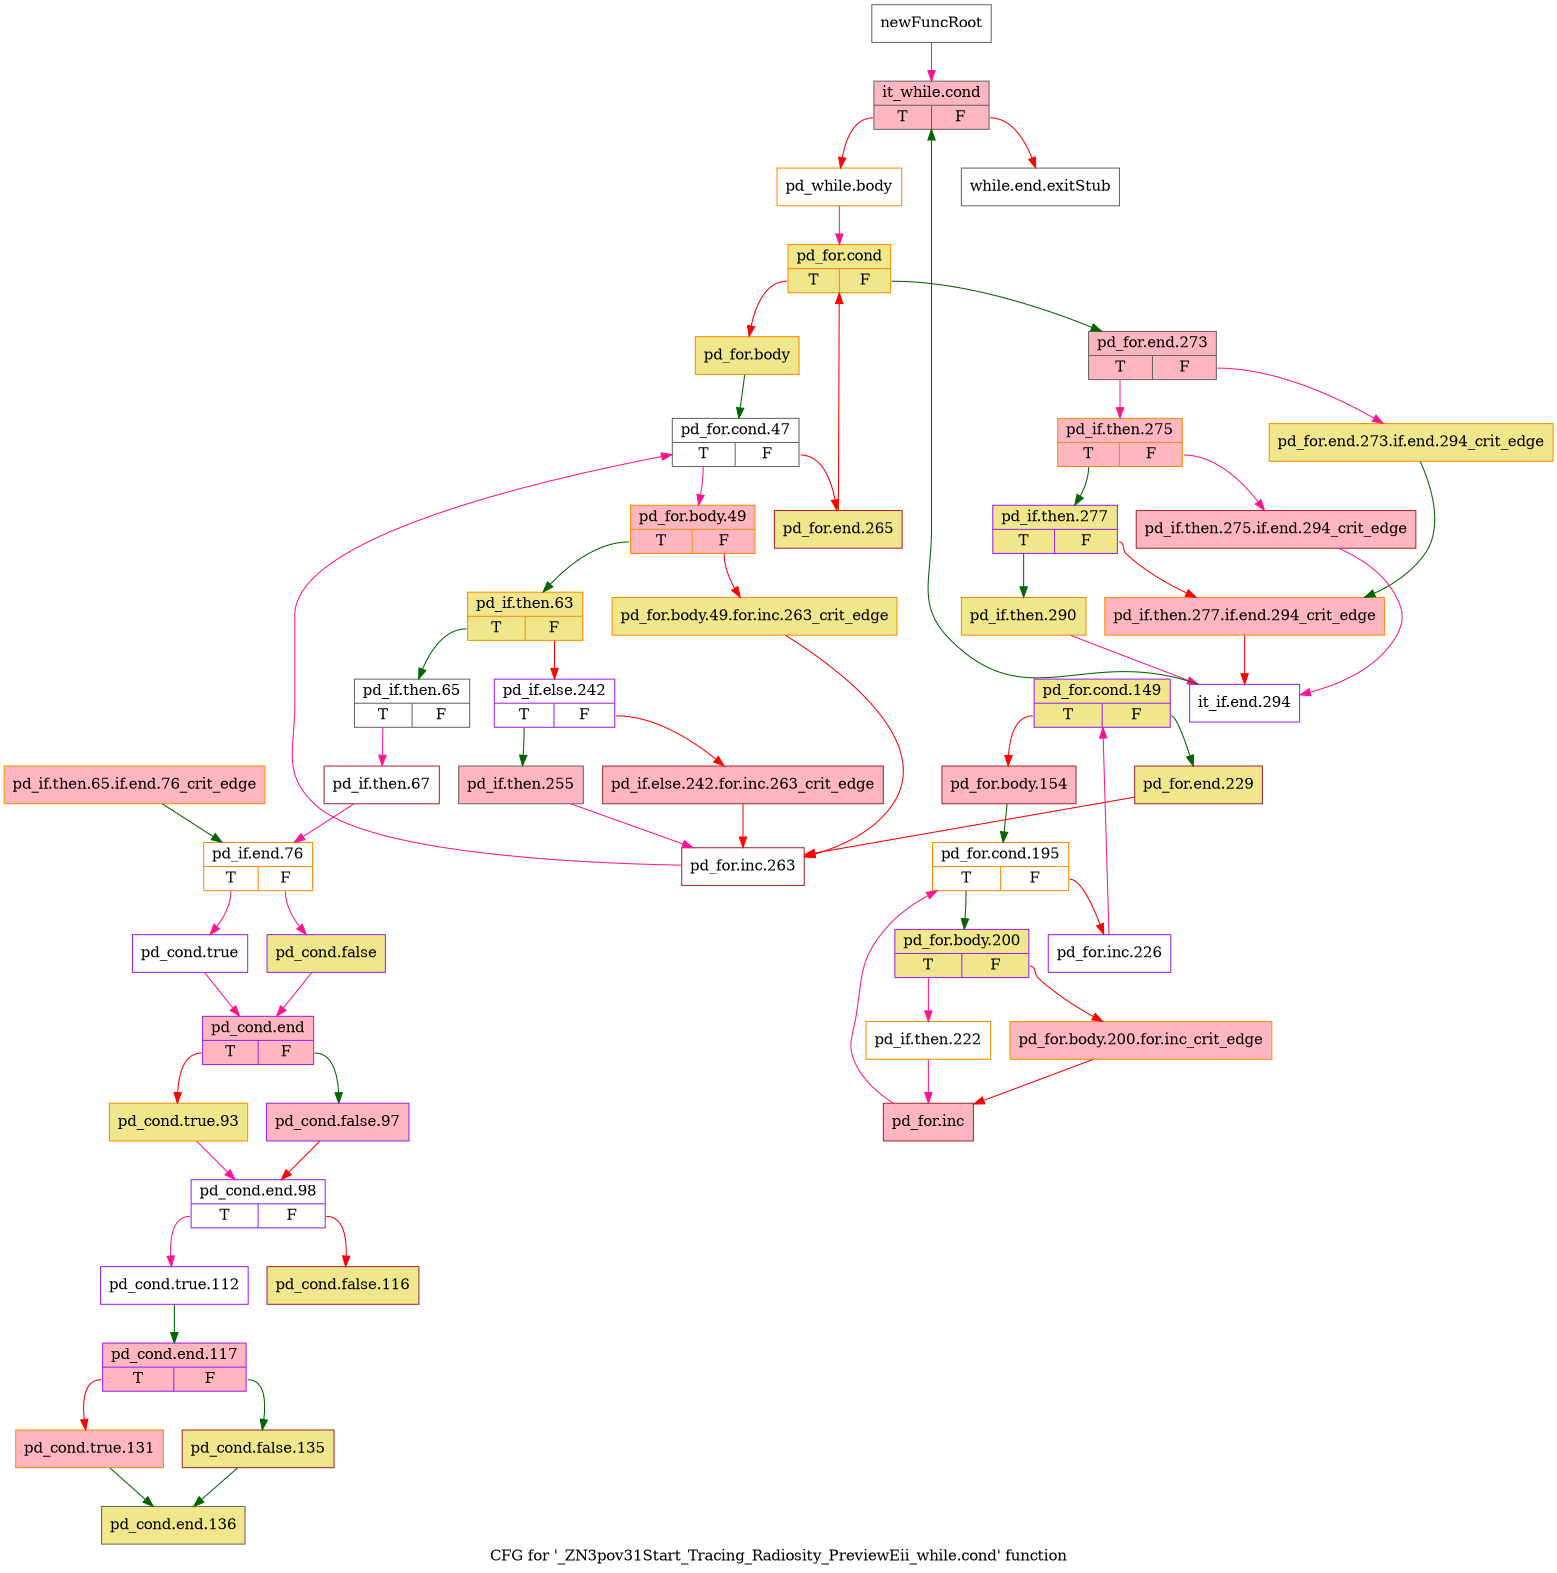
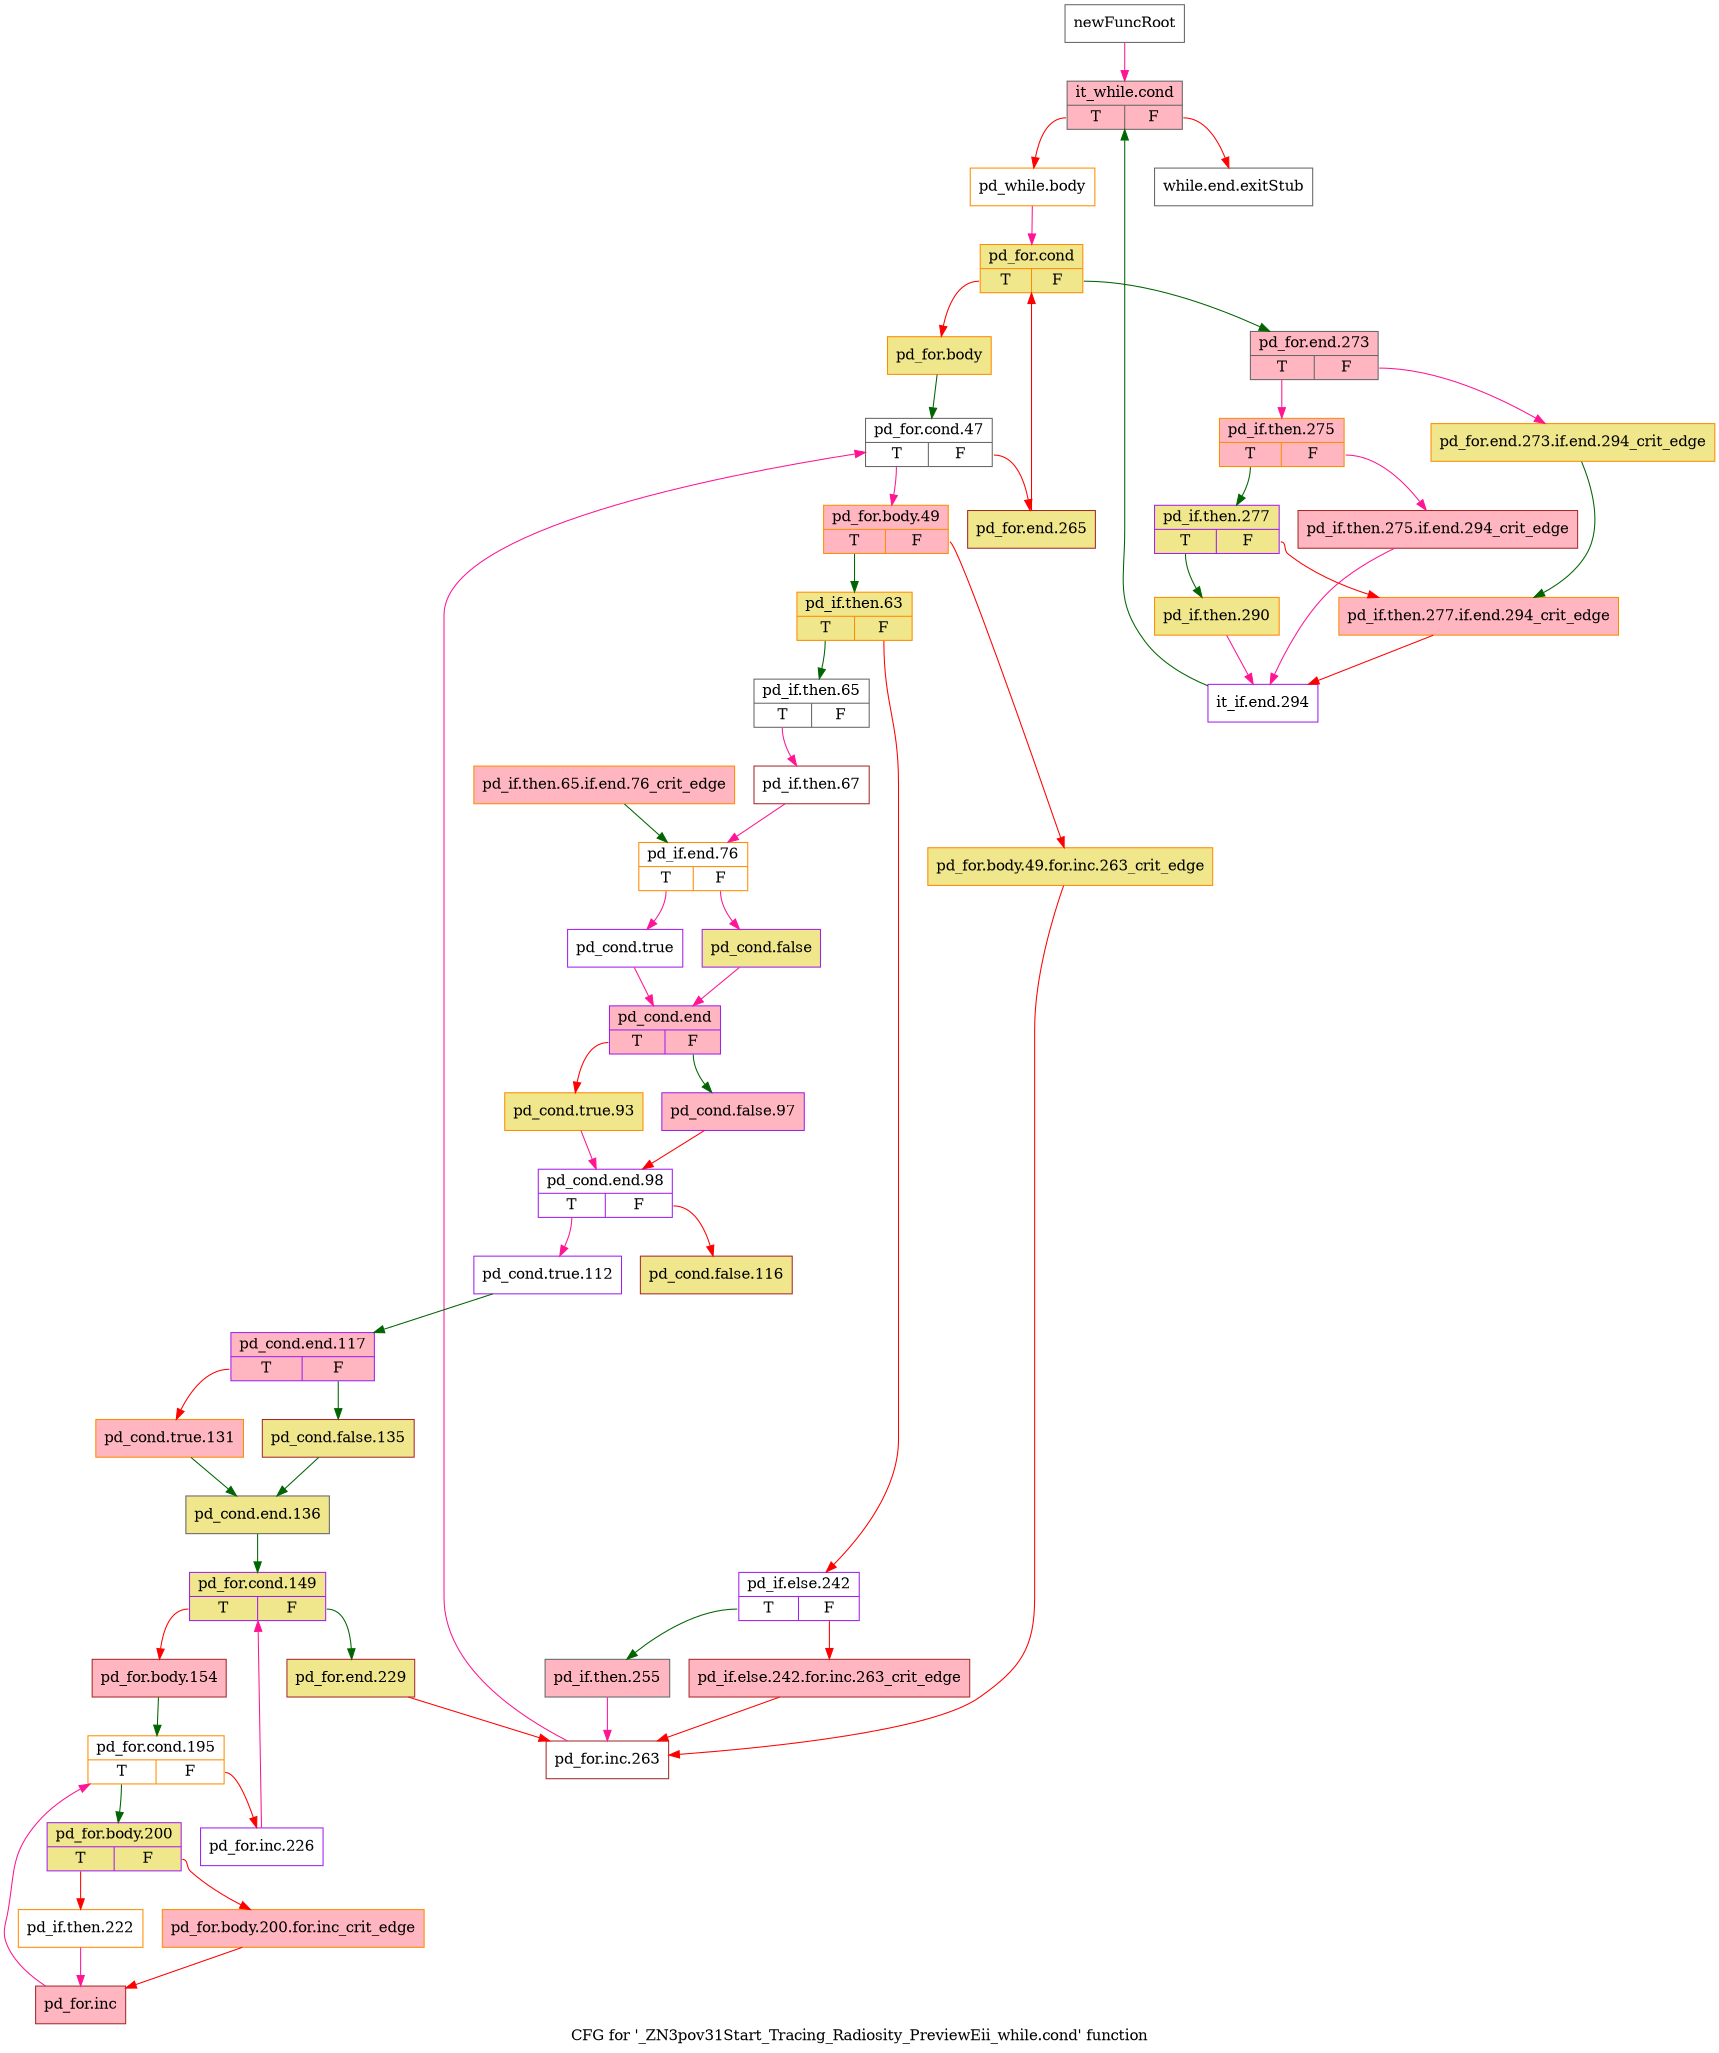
(928, 994) -> (81, 1885)
none -> (258, 1548)
